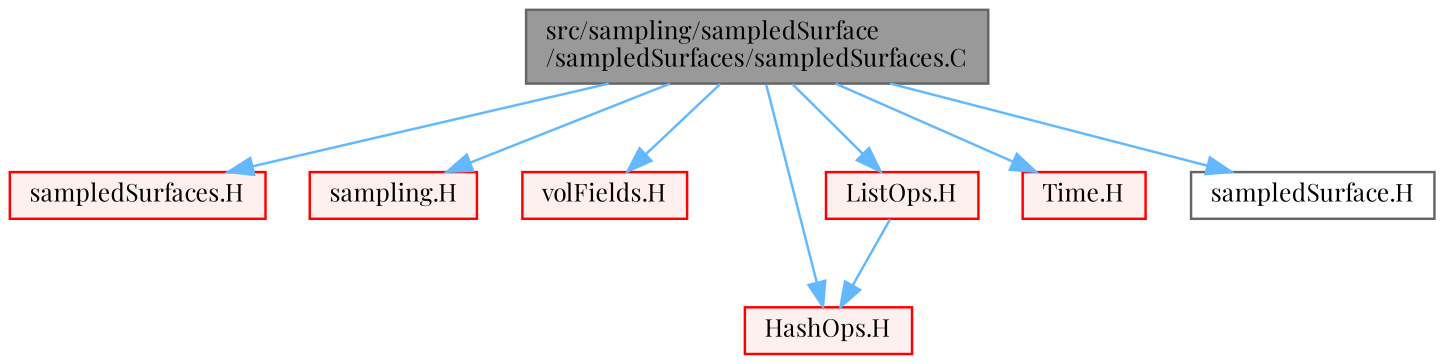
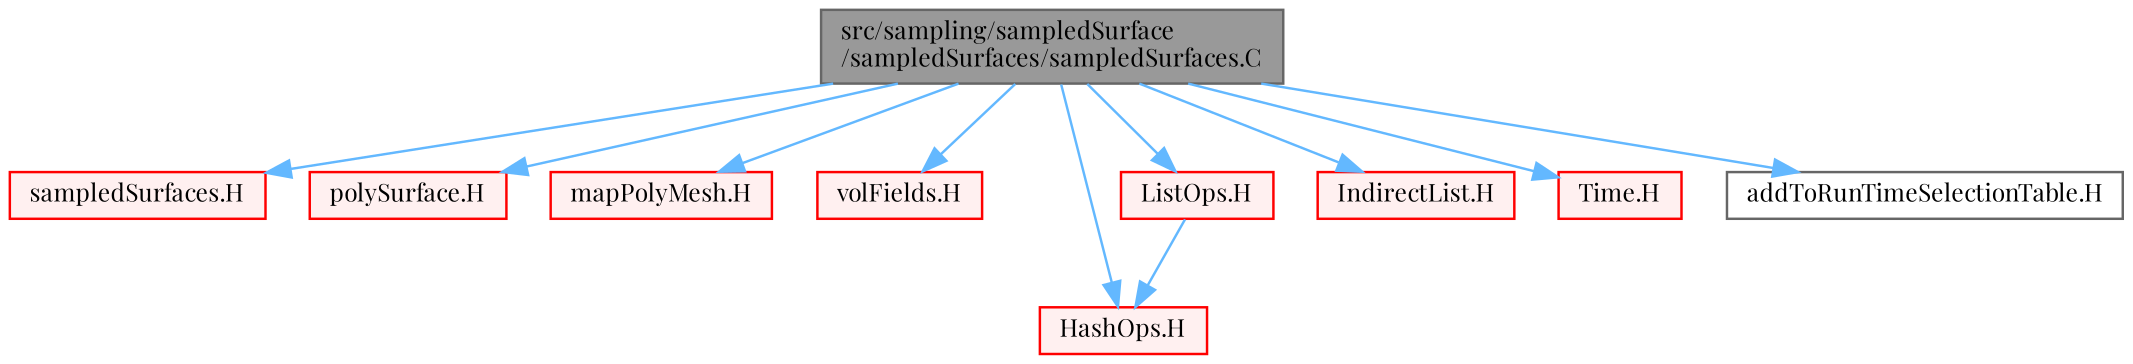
(393, 195) -> (408, 195)
none -> (661, 195)
(1313, 195) -> (1925, 195)
none -> (1416, 195)
